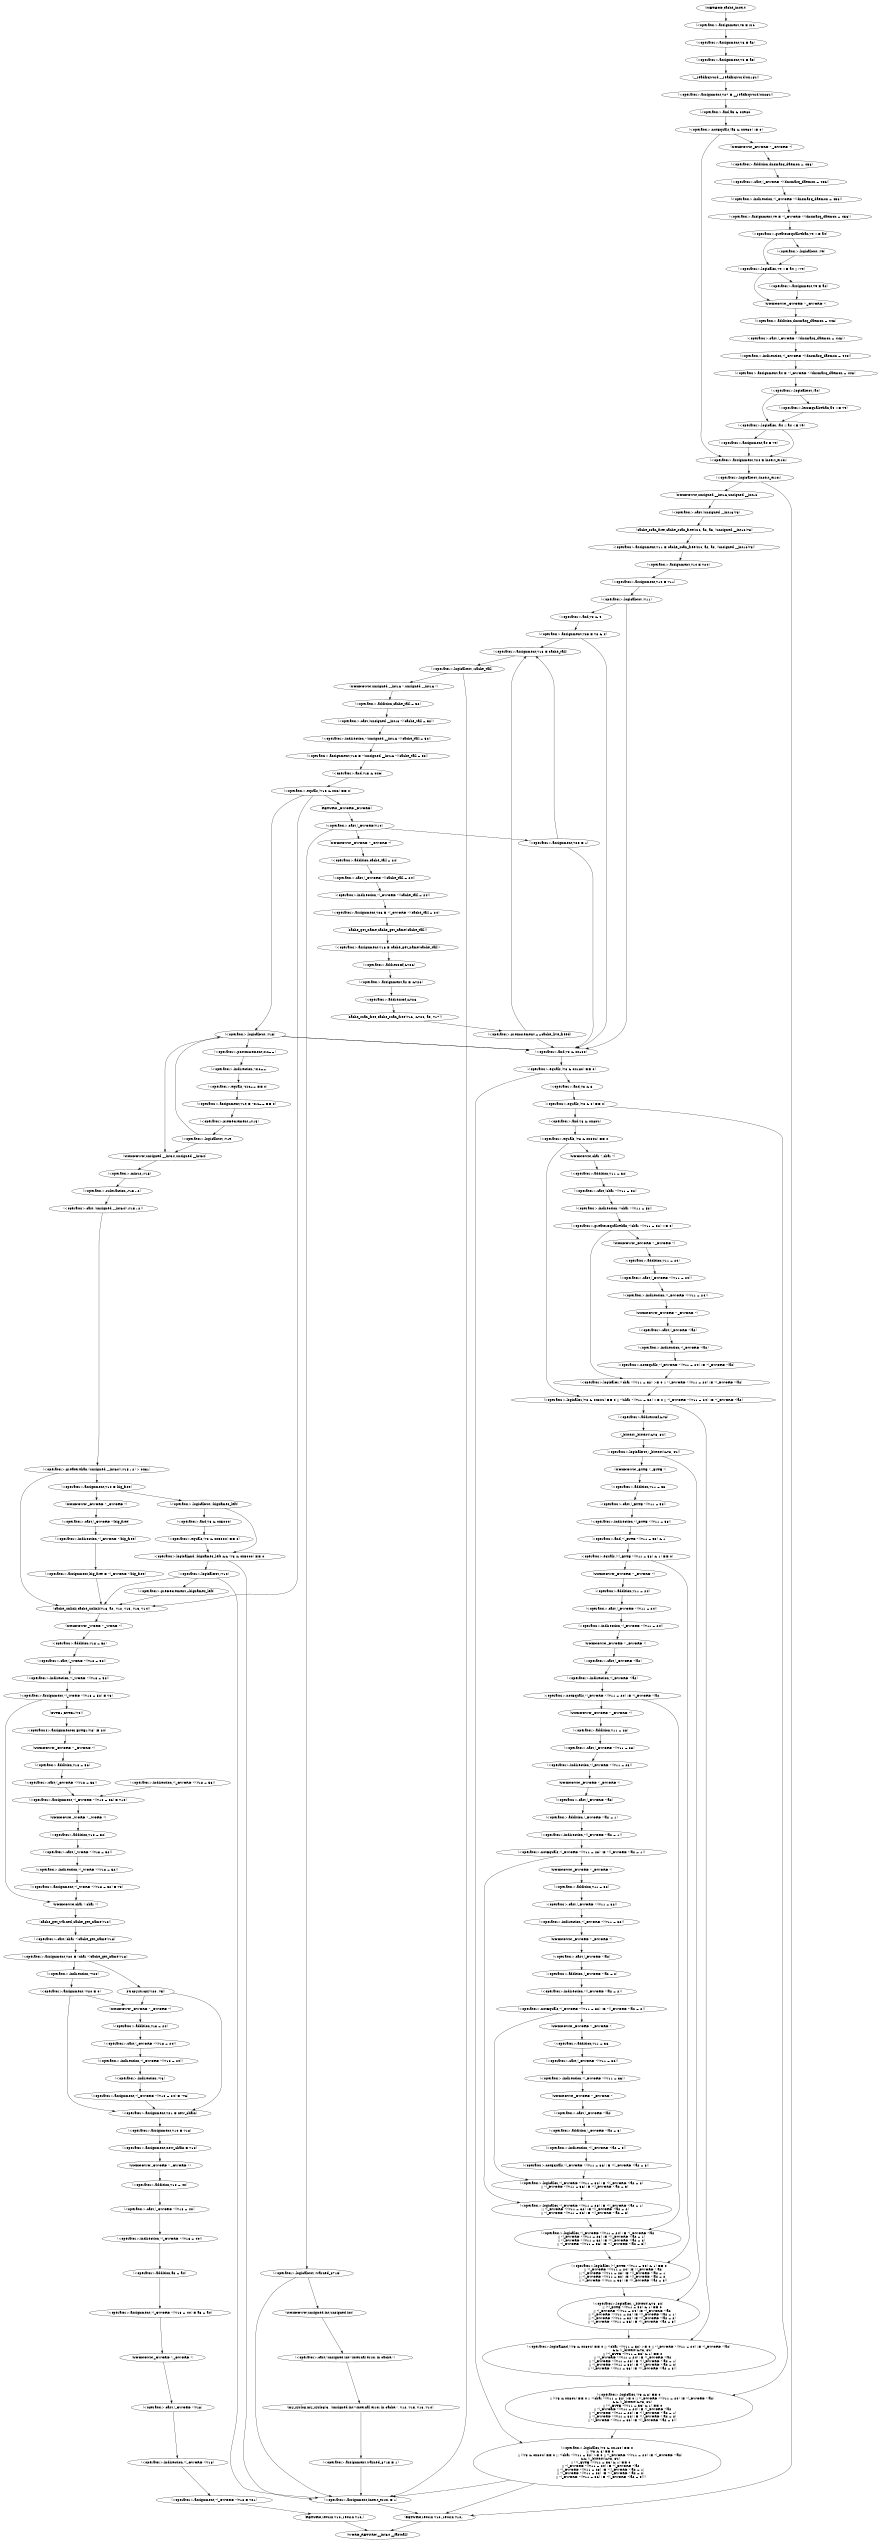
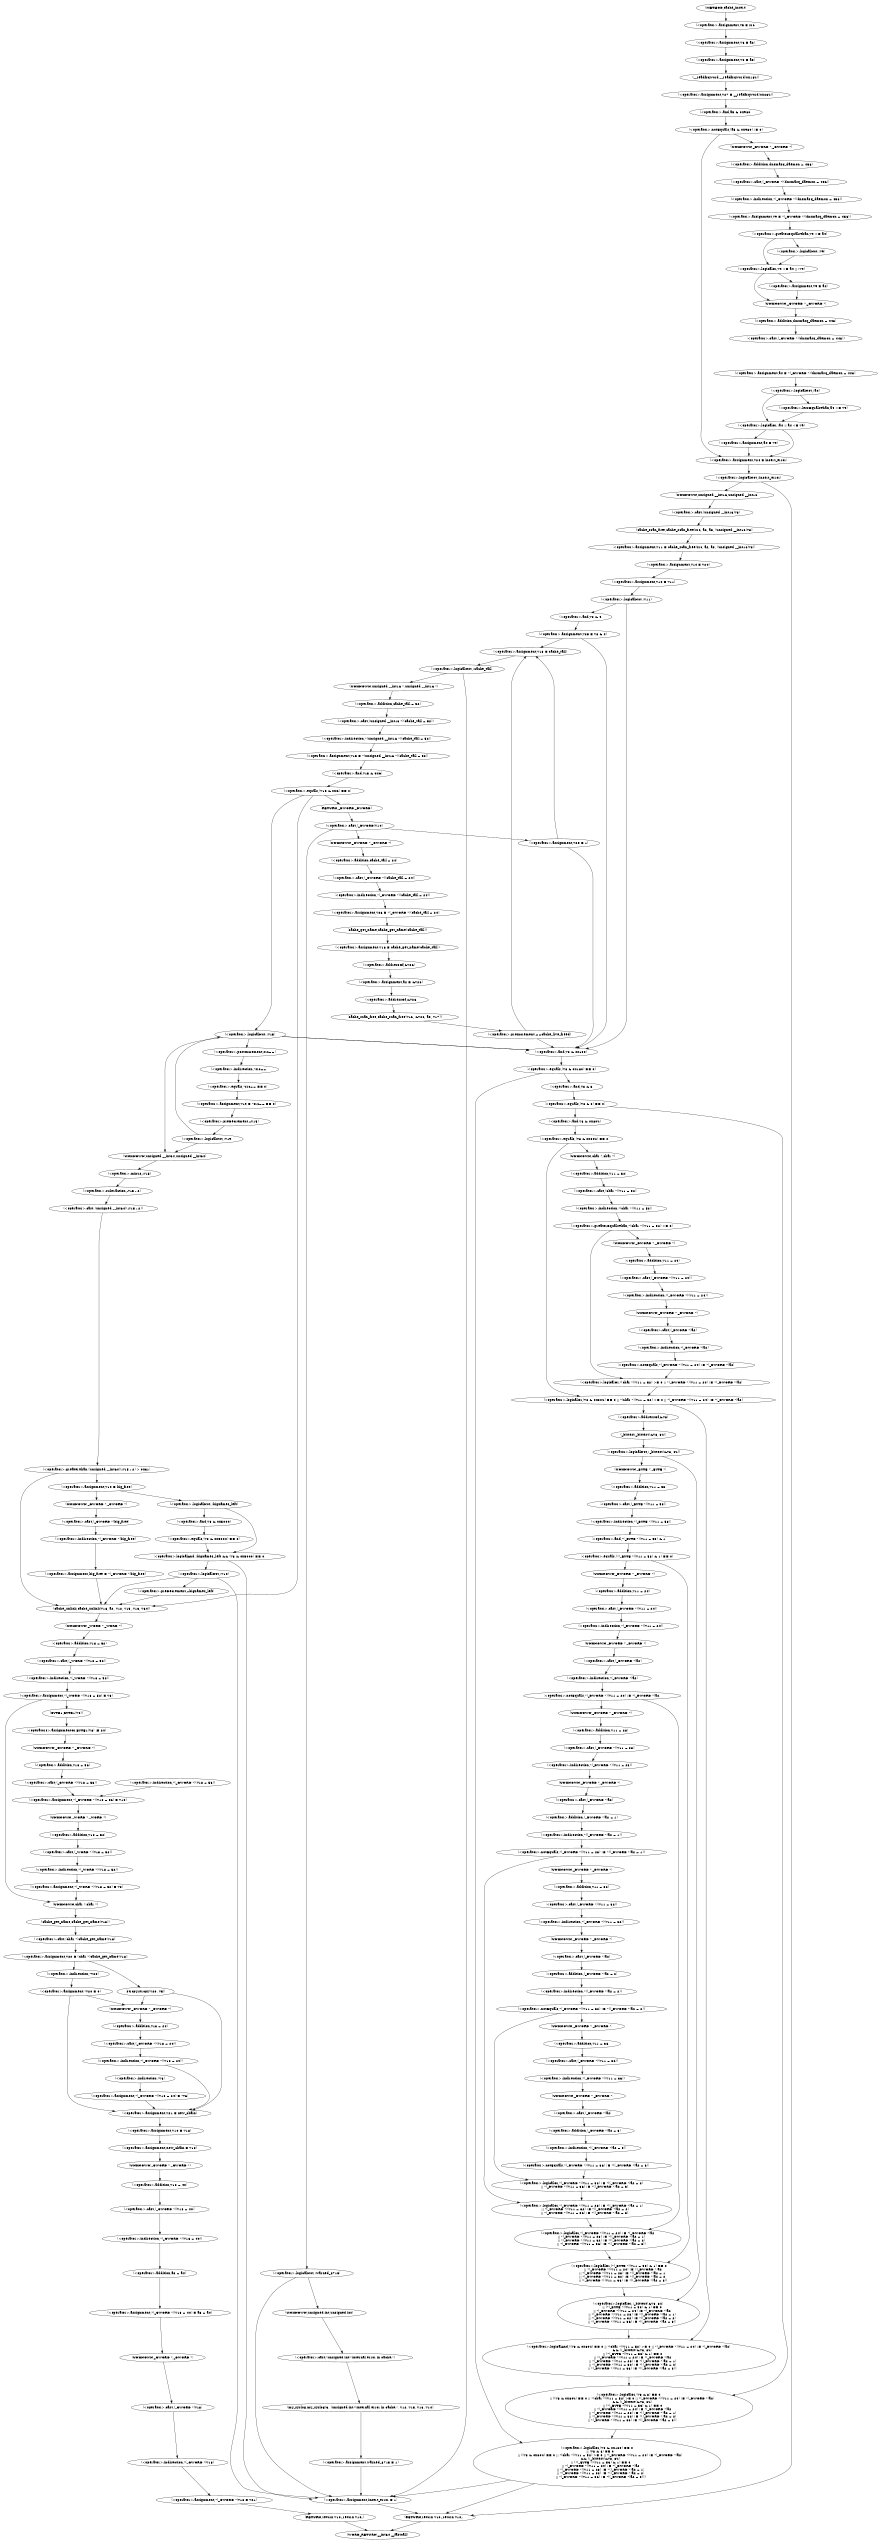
(796, 356) -> none
(102, 1609) -> (102, 1609)
(76, 1922) -> (76, 1922)
(140, 2069) -> (201, 2083)
